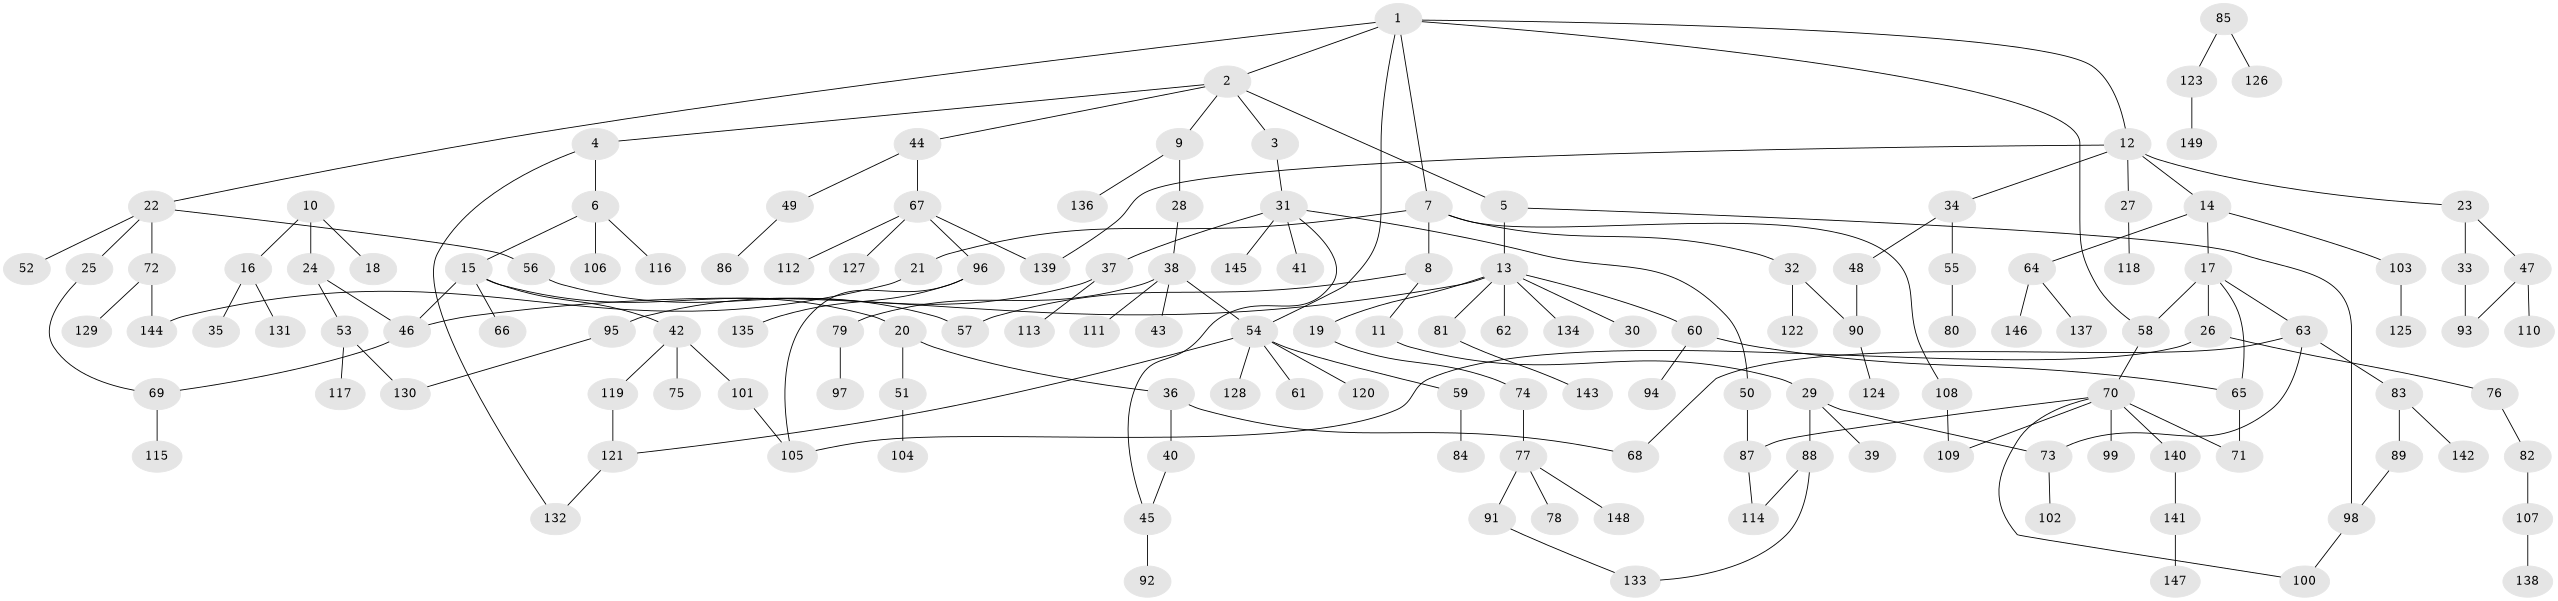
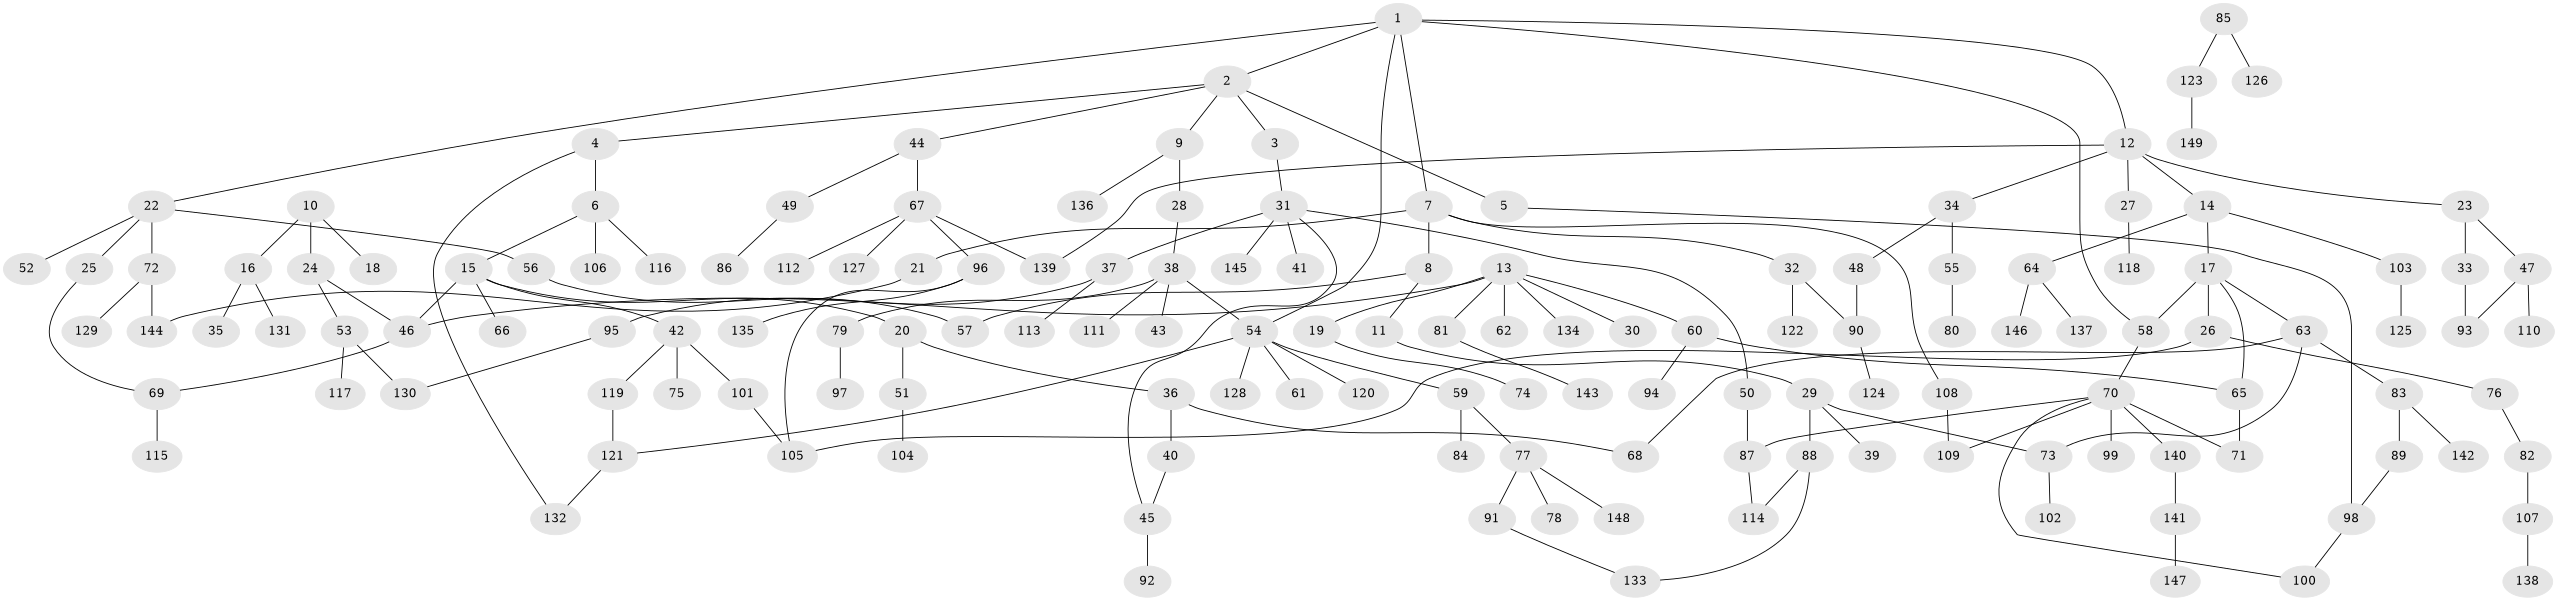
(1504, 238) -> none
(1523, 425) -> (1492, 425)
